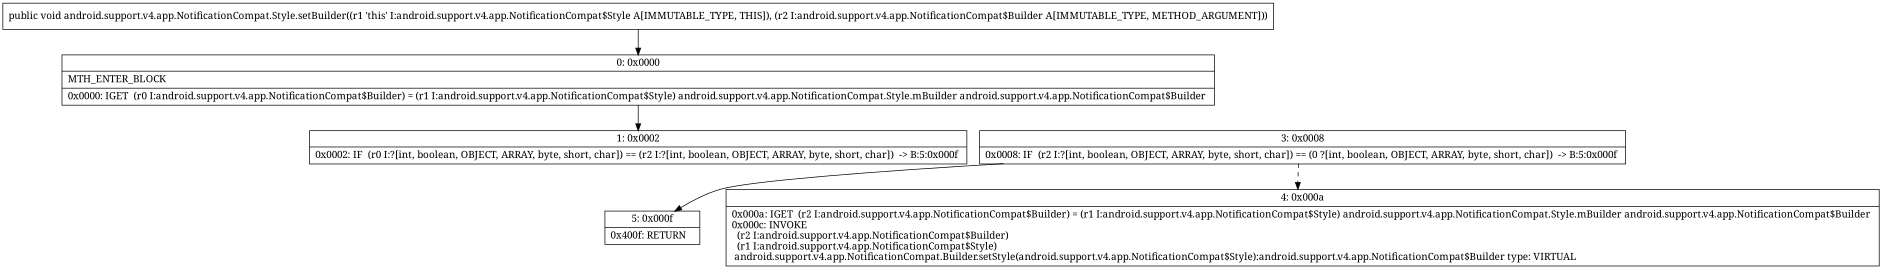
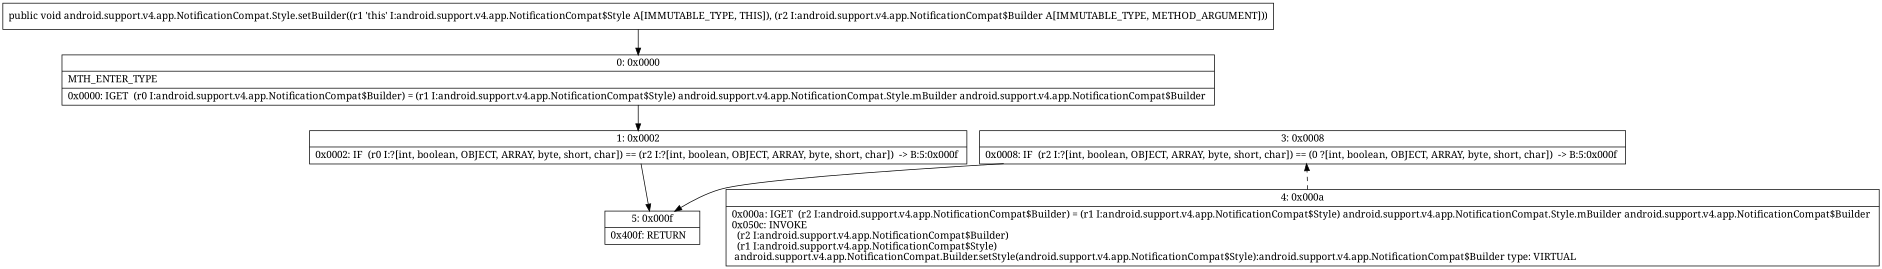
(117, 79) -> (113, 79)
(1298, 173) -> (1307, 180)
none -> (645, 184)
(772, 225) -> (772, 225)
